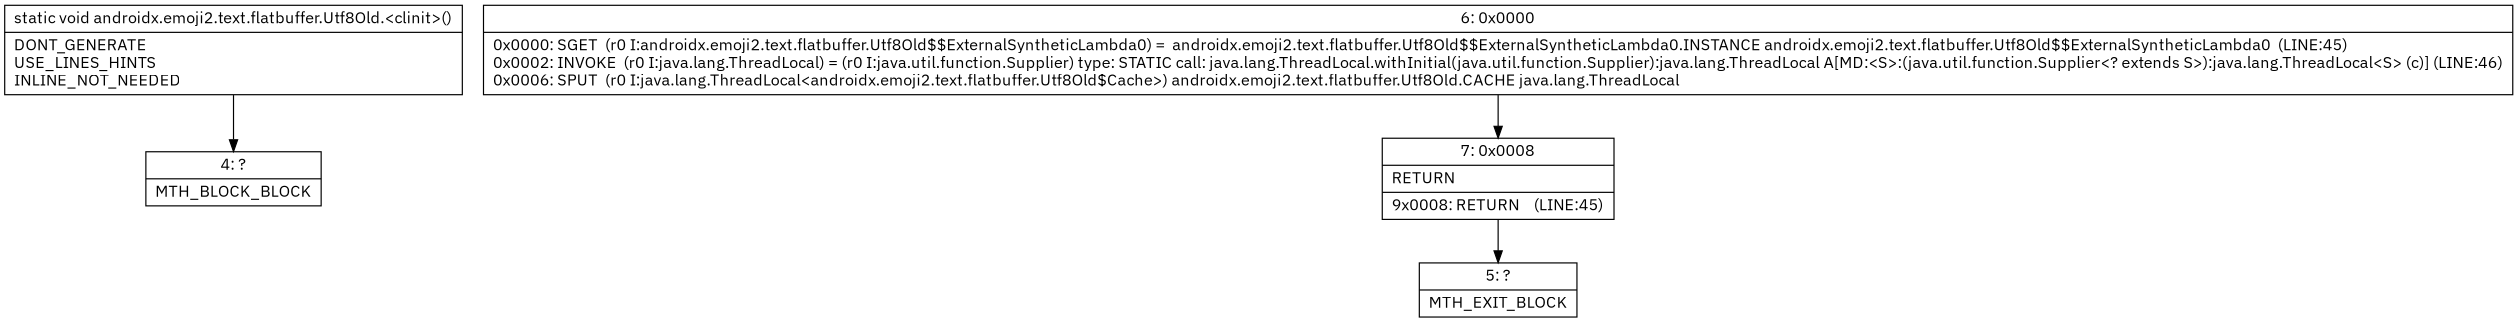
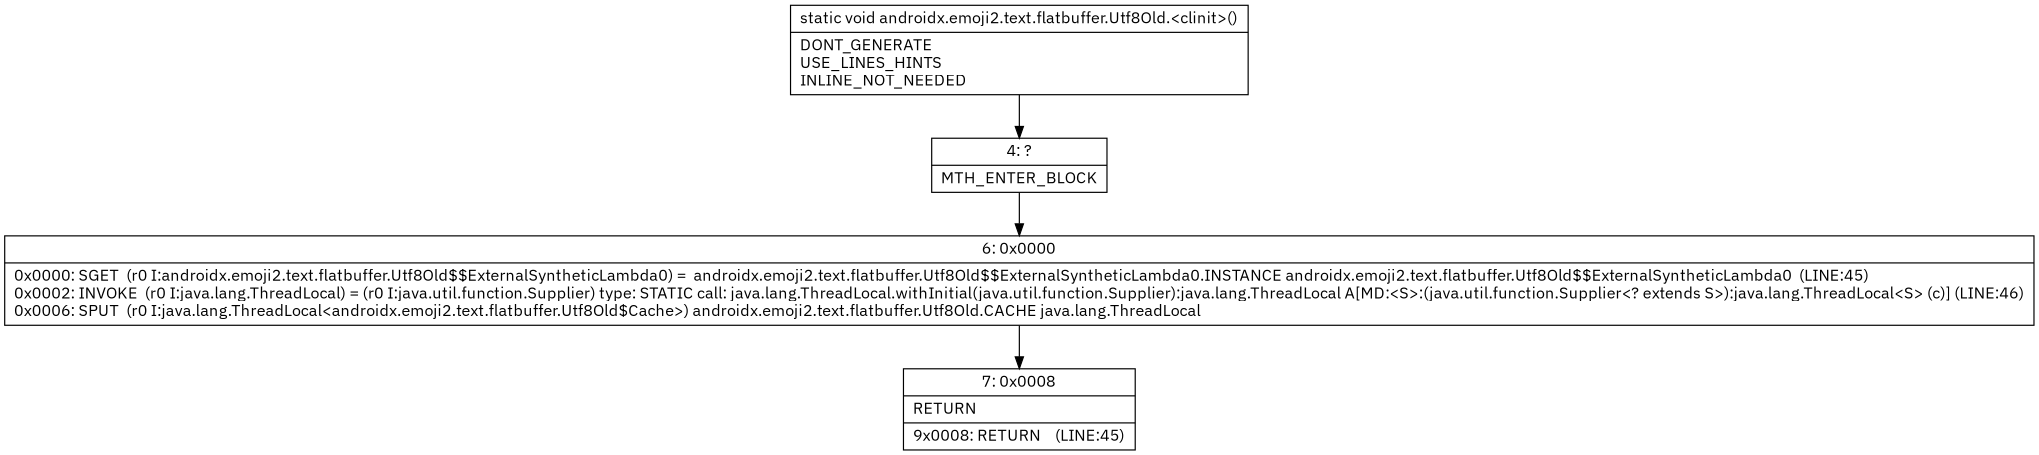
(234, 192) -> (1019, 178)
none -> (1019, 208)
(1498, 290) -> none
